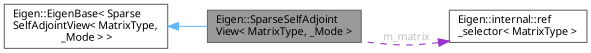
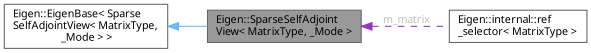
(400, 45) -> (411, 26)
